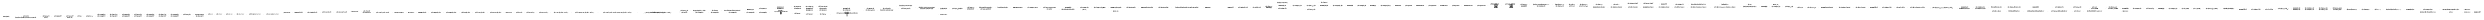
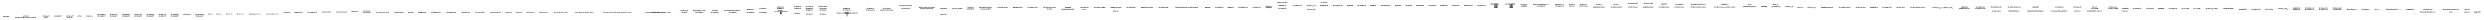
none -> (1219, 7)
